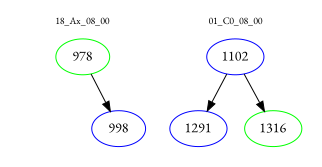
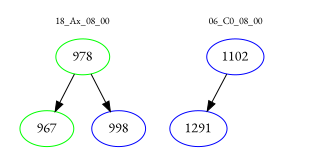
(236, 21) -> (236, 21)
none -> (47, 129)
(273, 129) -> none
